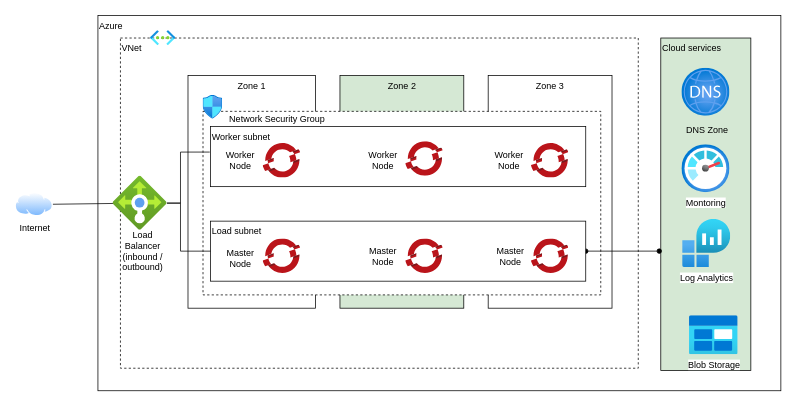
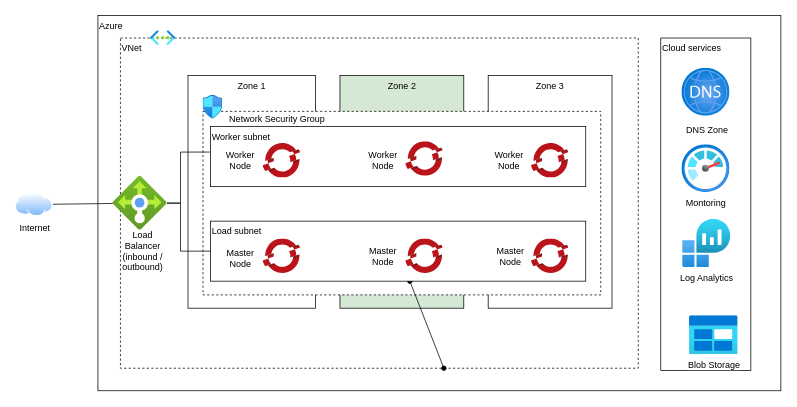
(705, 204) -> (705, 204)
(655, 251) -> (427, 324)
